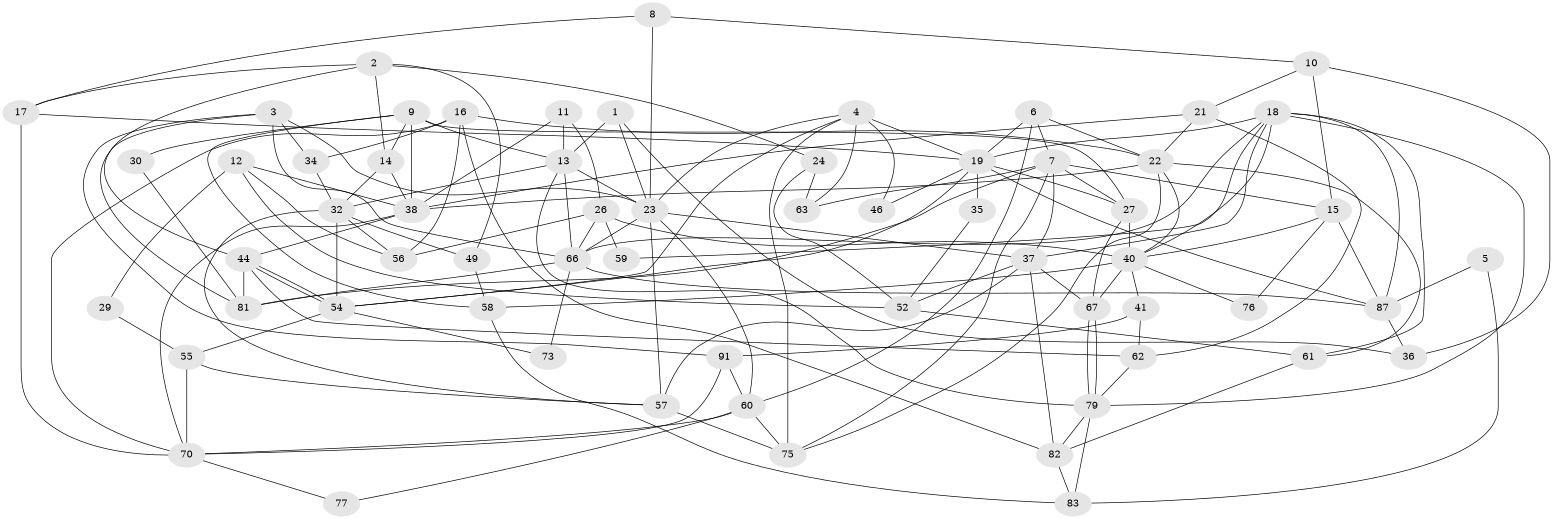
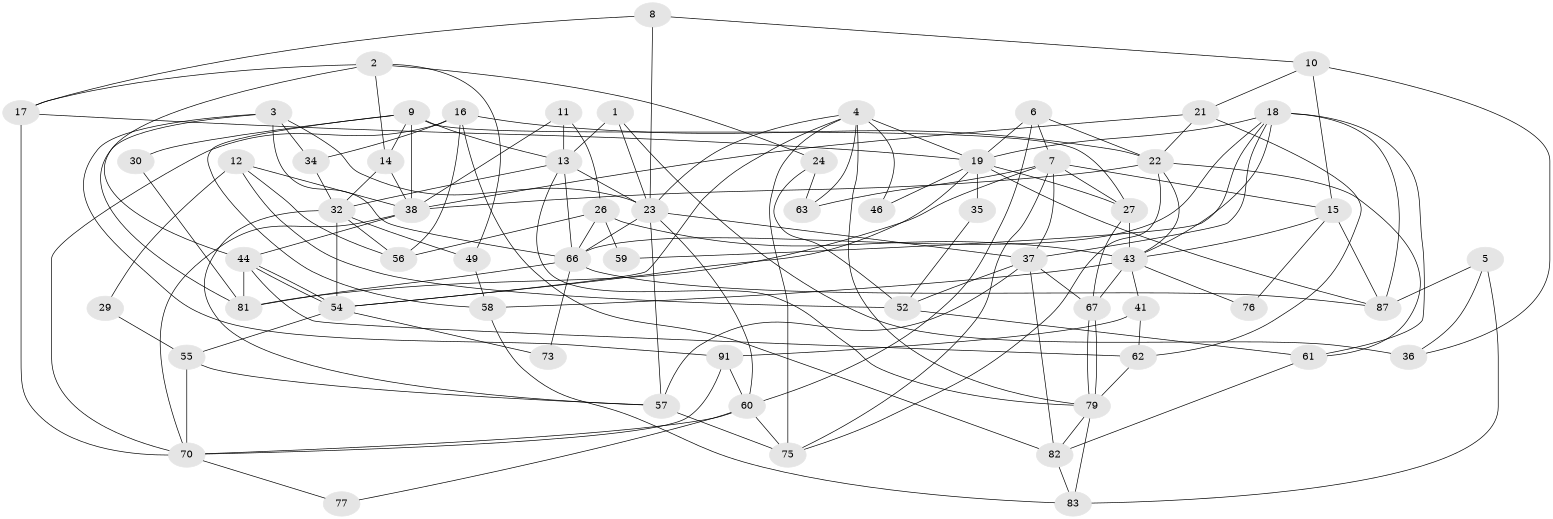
(1129, 259) -> (1129, 259)
(1393, 328) -> (1460, 316)
(1476, 346) -> (863, 300)
